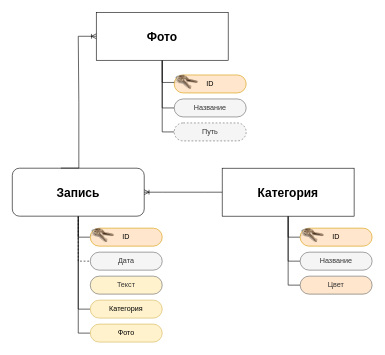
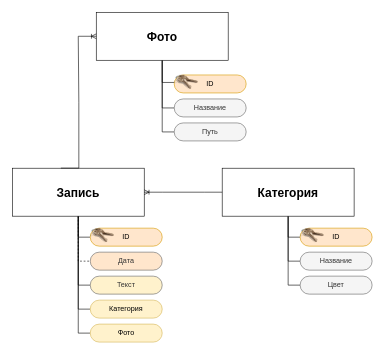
(210, 132) -> (210, 132)
(78, 192) -> (78, 192)
(126, 261) -> (126, 261)
none -> (85, 285)
(336, 285) -> (336, 285)
